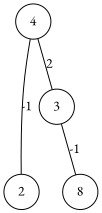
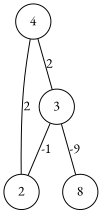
(27, 107) -> (27, 107)
none -> (39, 149)
(75, 149) -> (75, 149)
